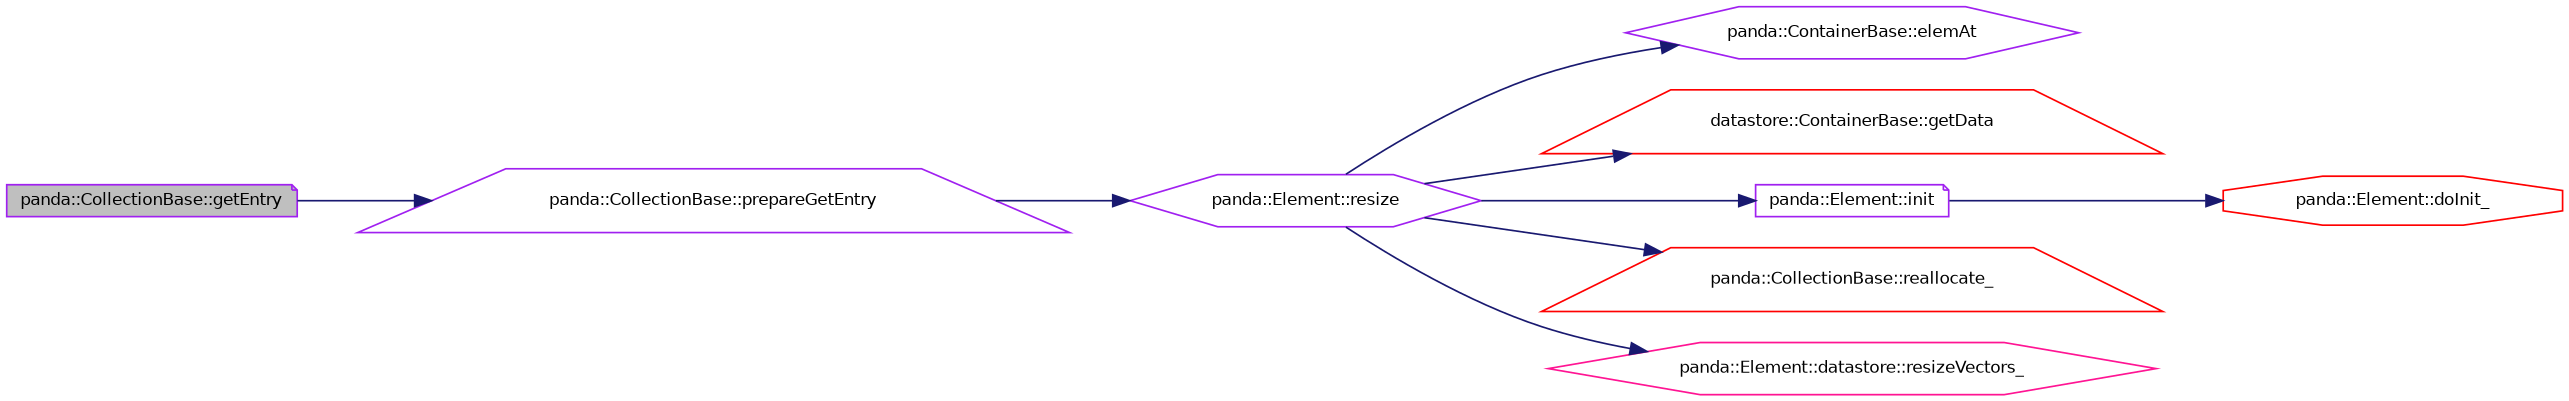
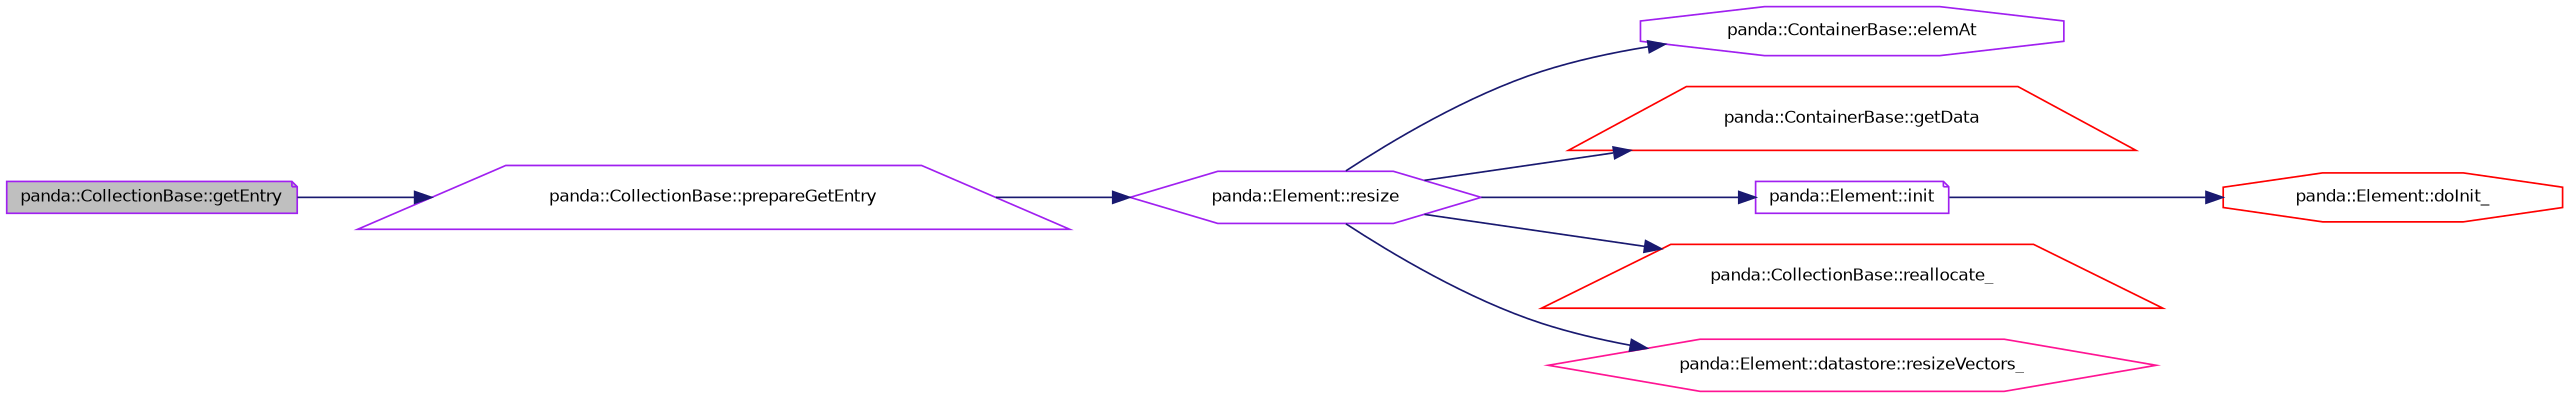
(1852, 33) -> (1852, 31)
(1852, 122) -> (1852, 118)
